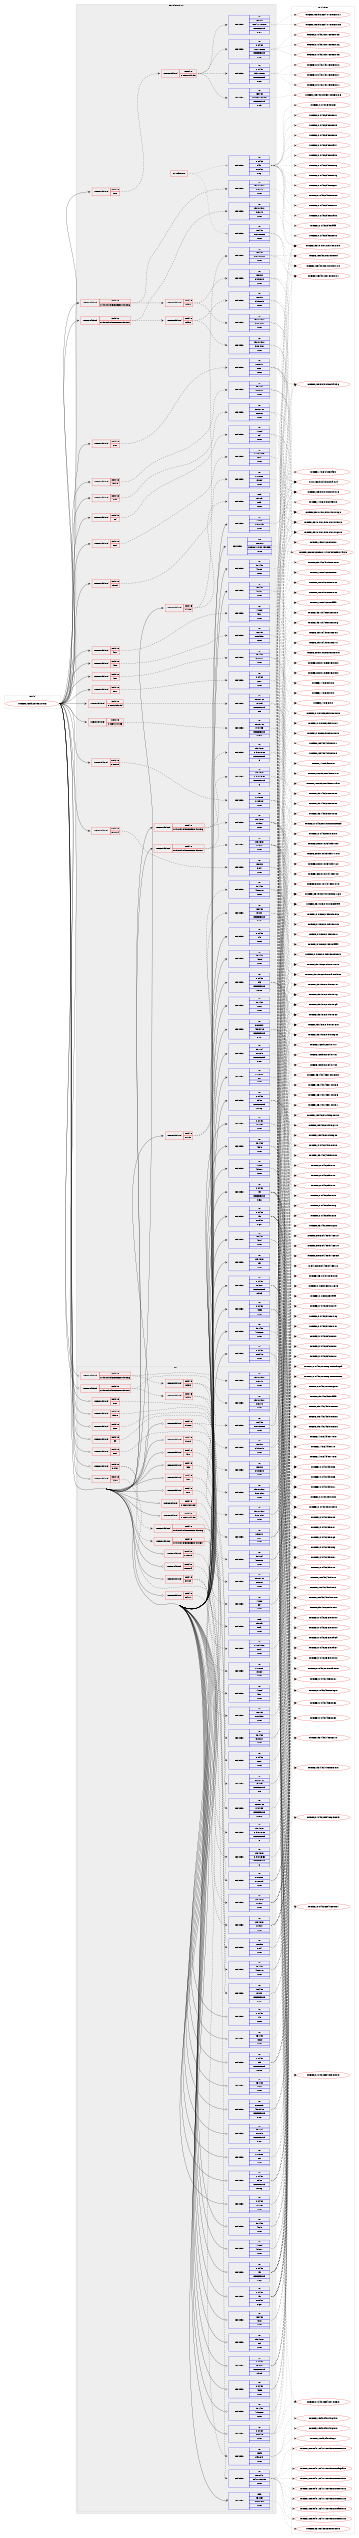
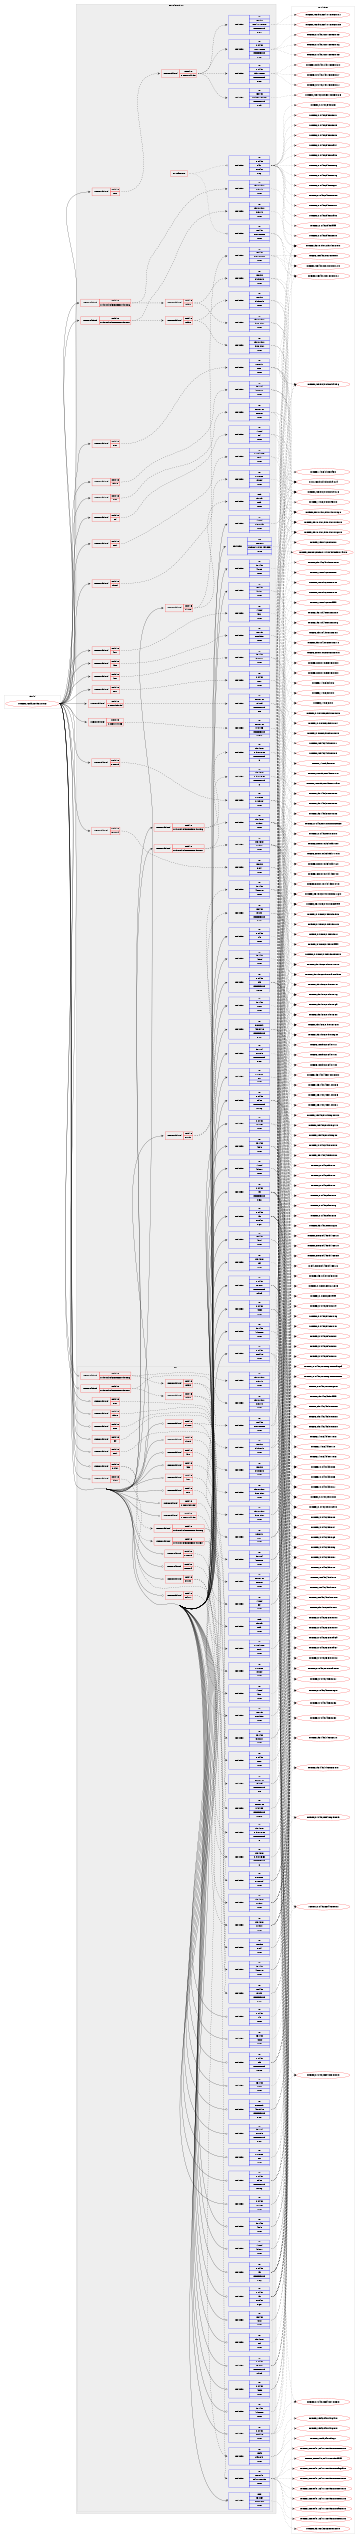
(323, 65) -> (323, 65)
(323, 643) -> (323, 643)
(323, 1045) -> (323, 1045)
(323, 1907) -> (323, 1907)
none -> (323, 2459)
